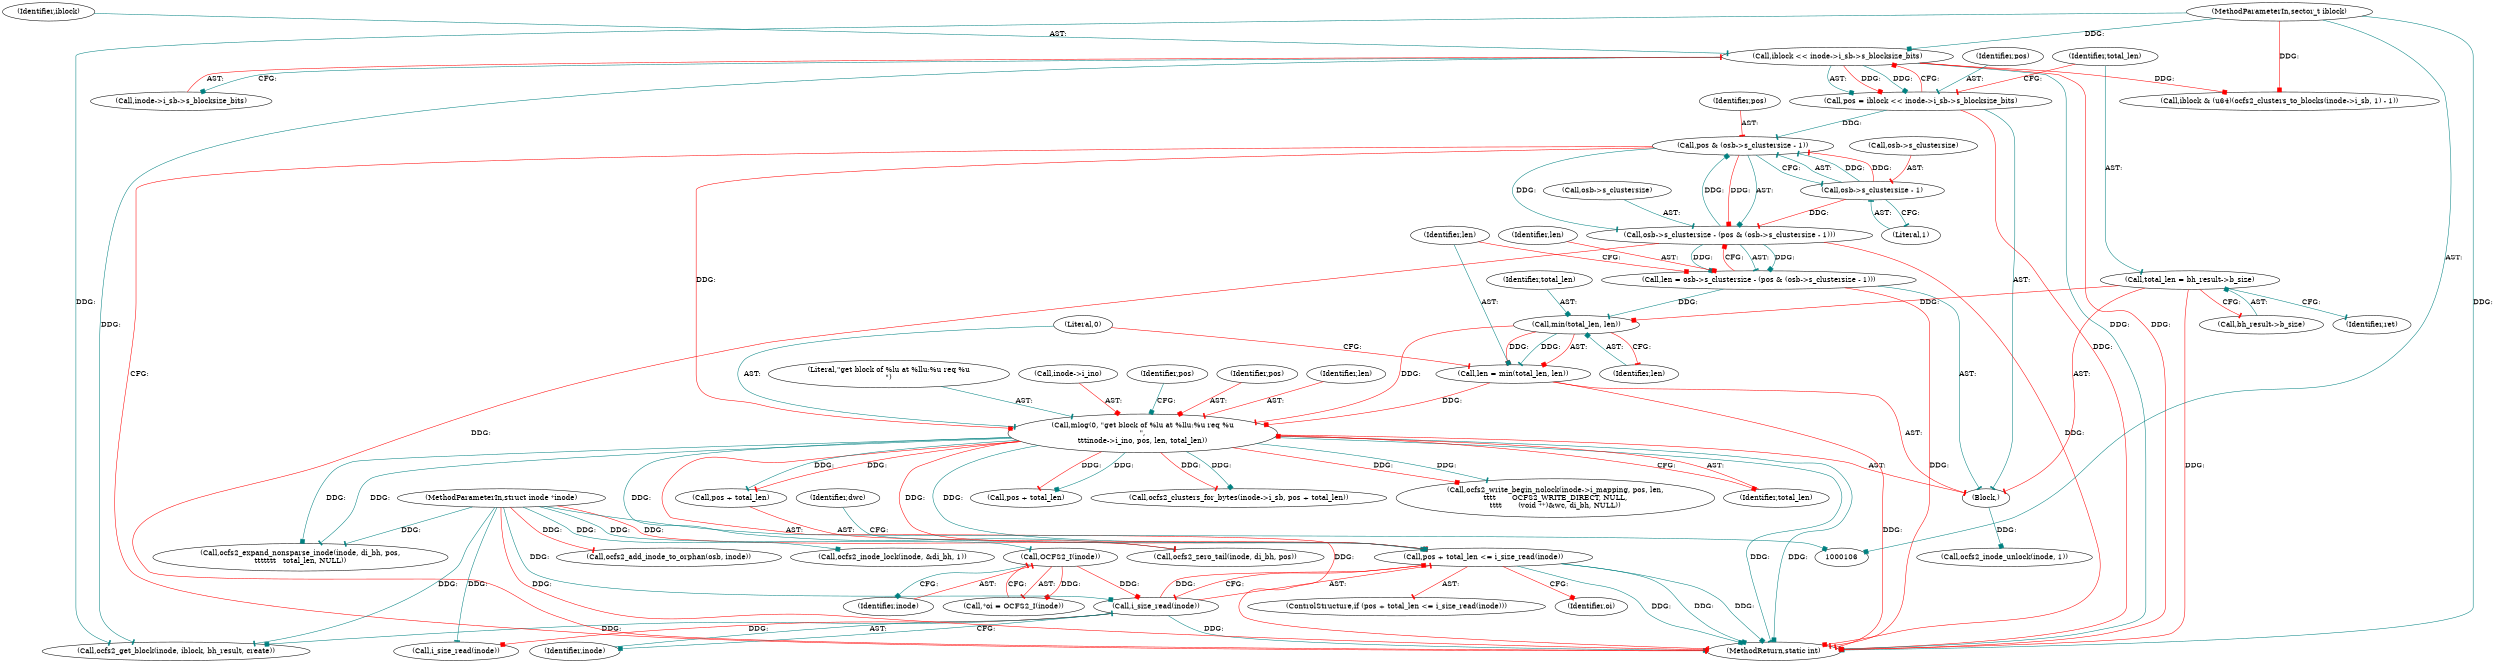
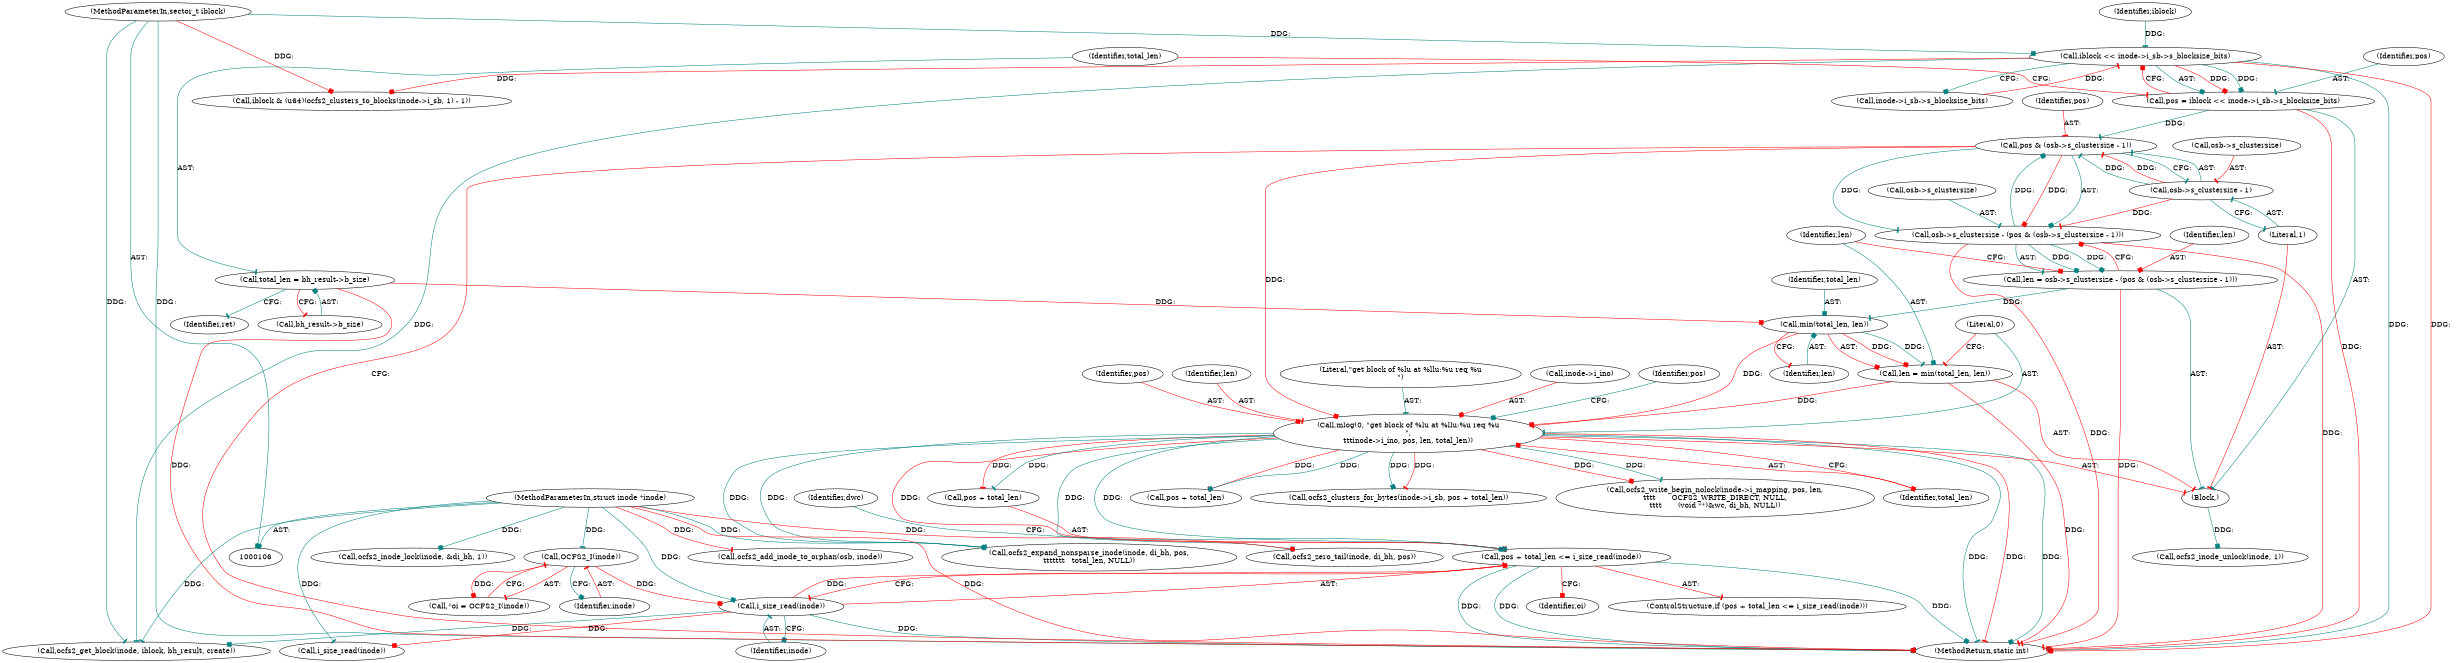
(1059, 34) -> (2156, 34)
(217, 79) -> (2096, 79)
(2074, 387) -> (2259, 368)
(863, 543) -> (962, 537)
